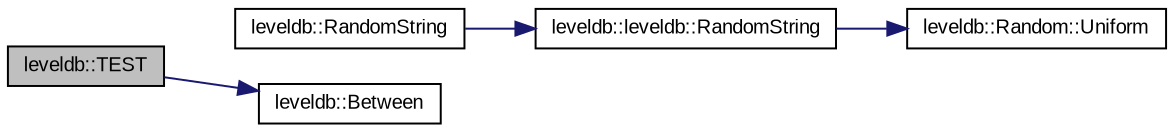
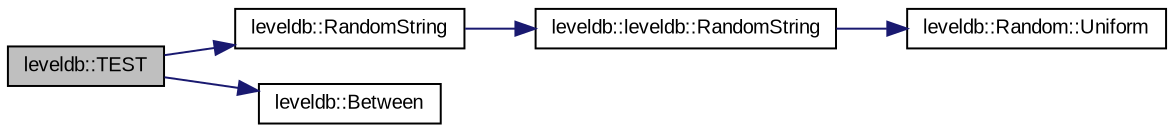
none -> (189, 52)
